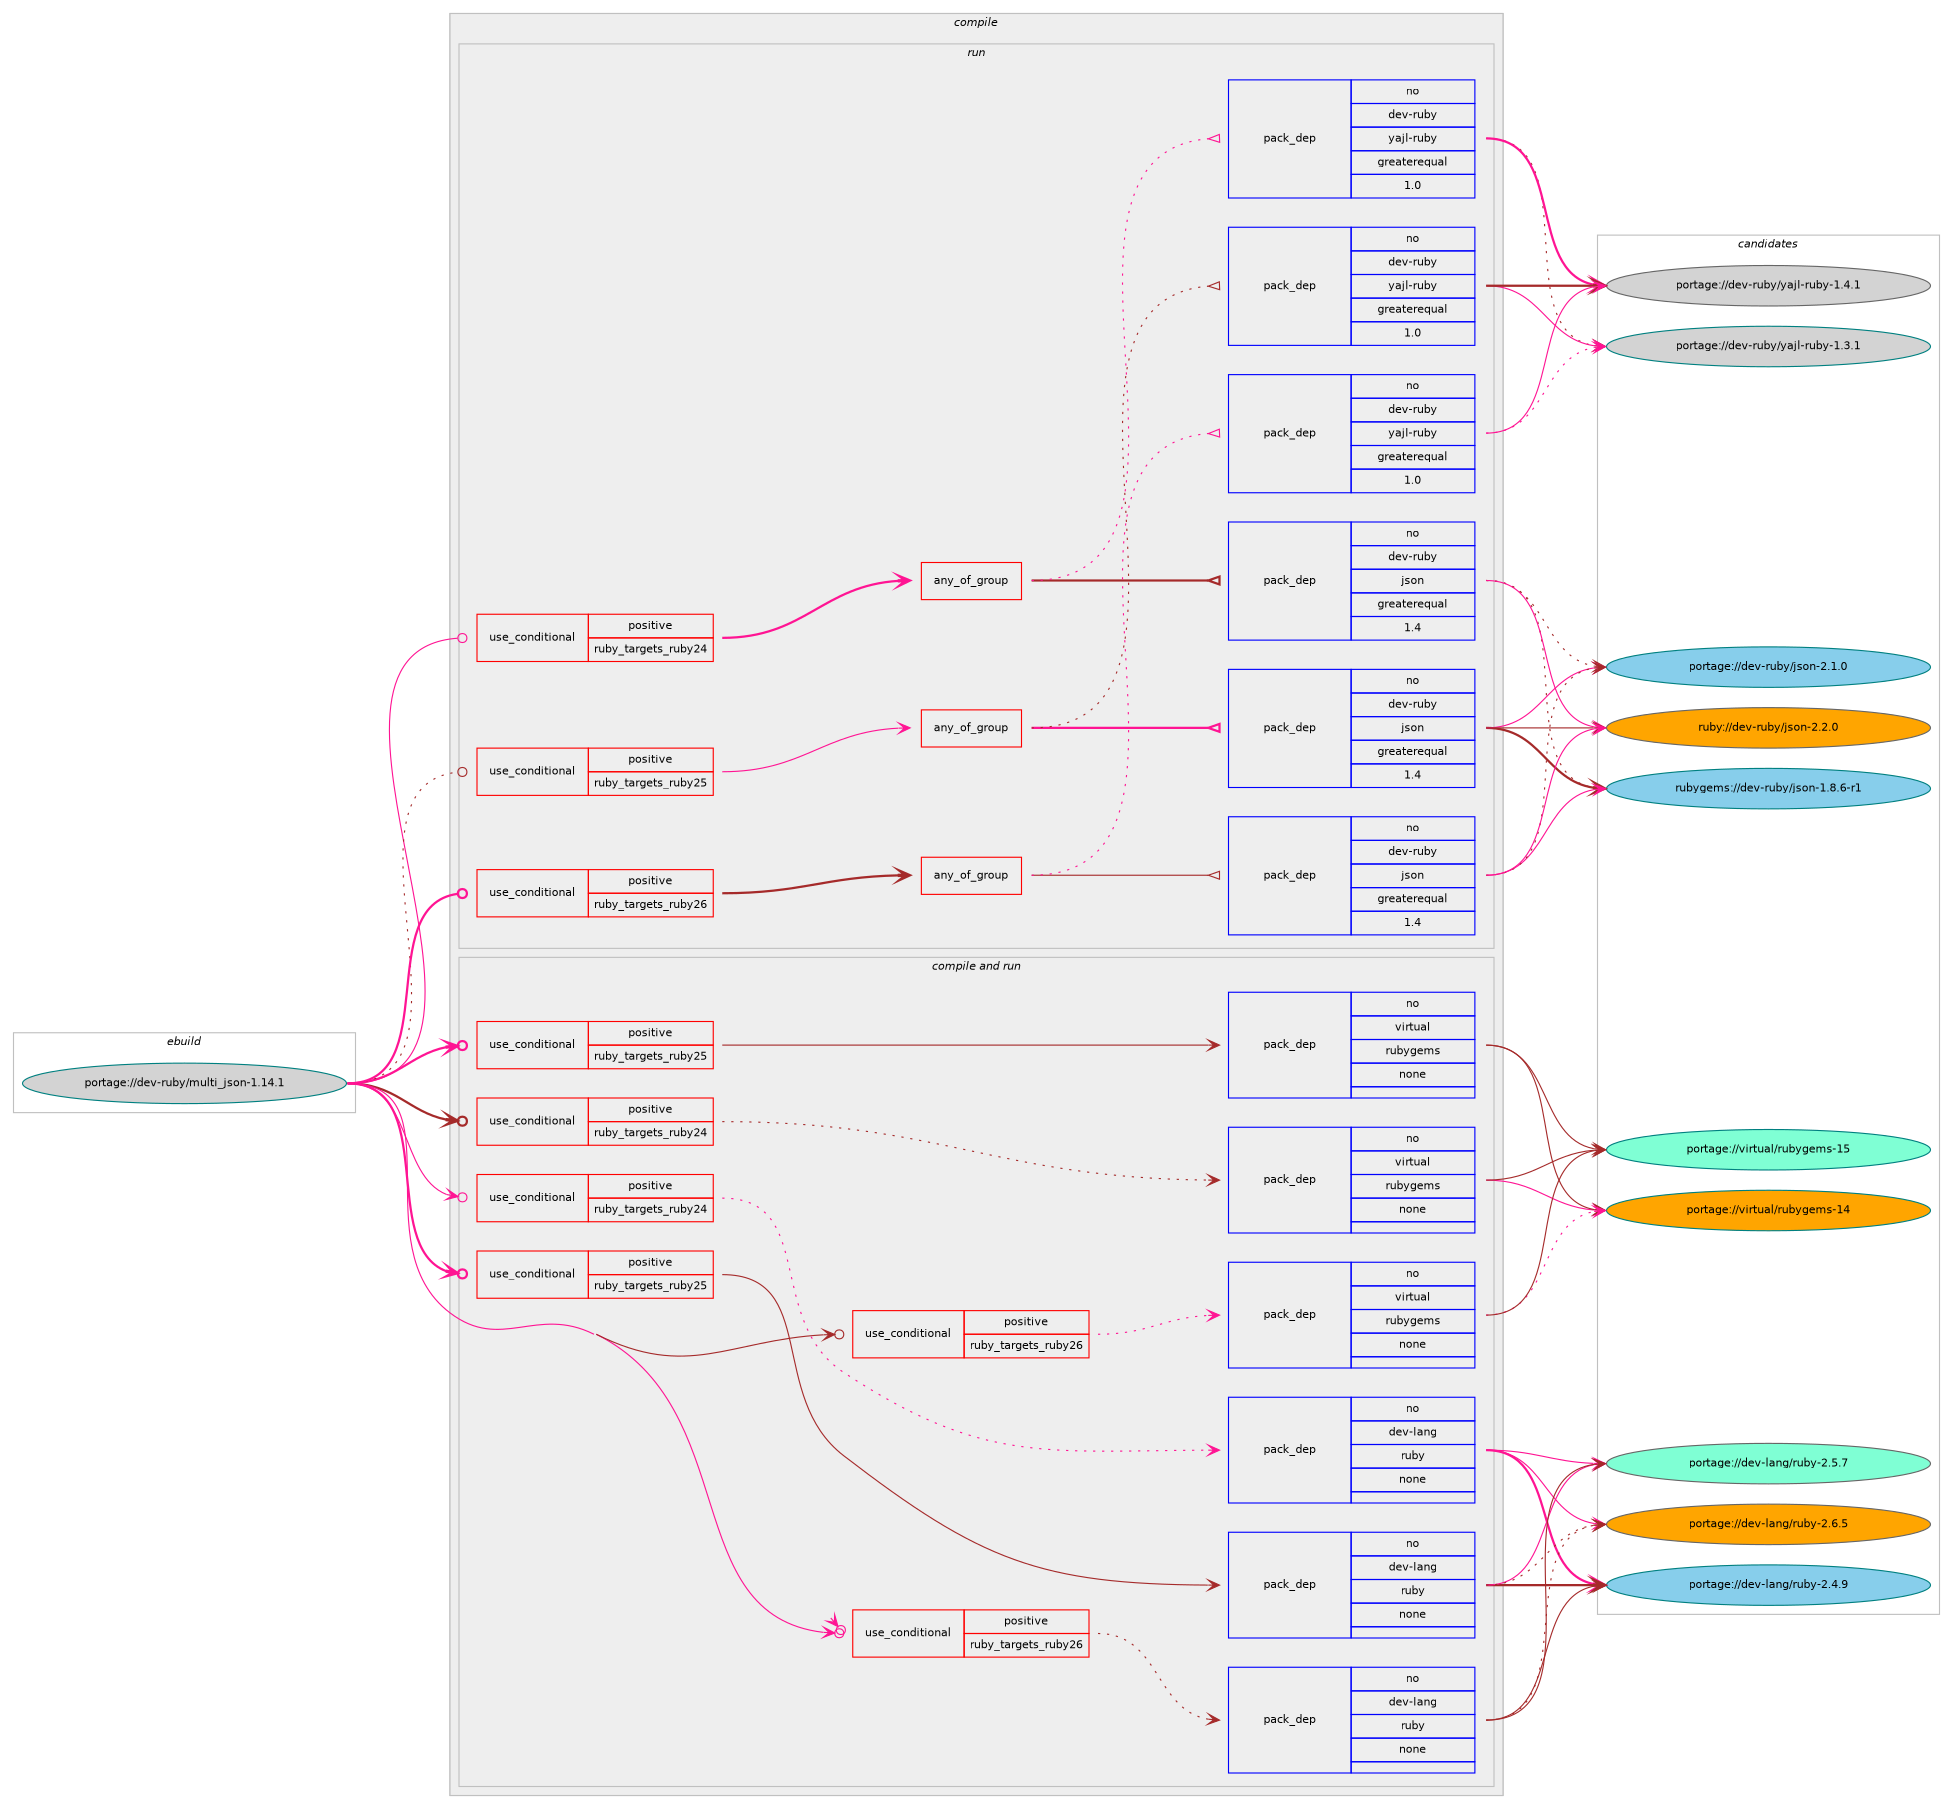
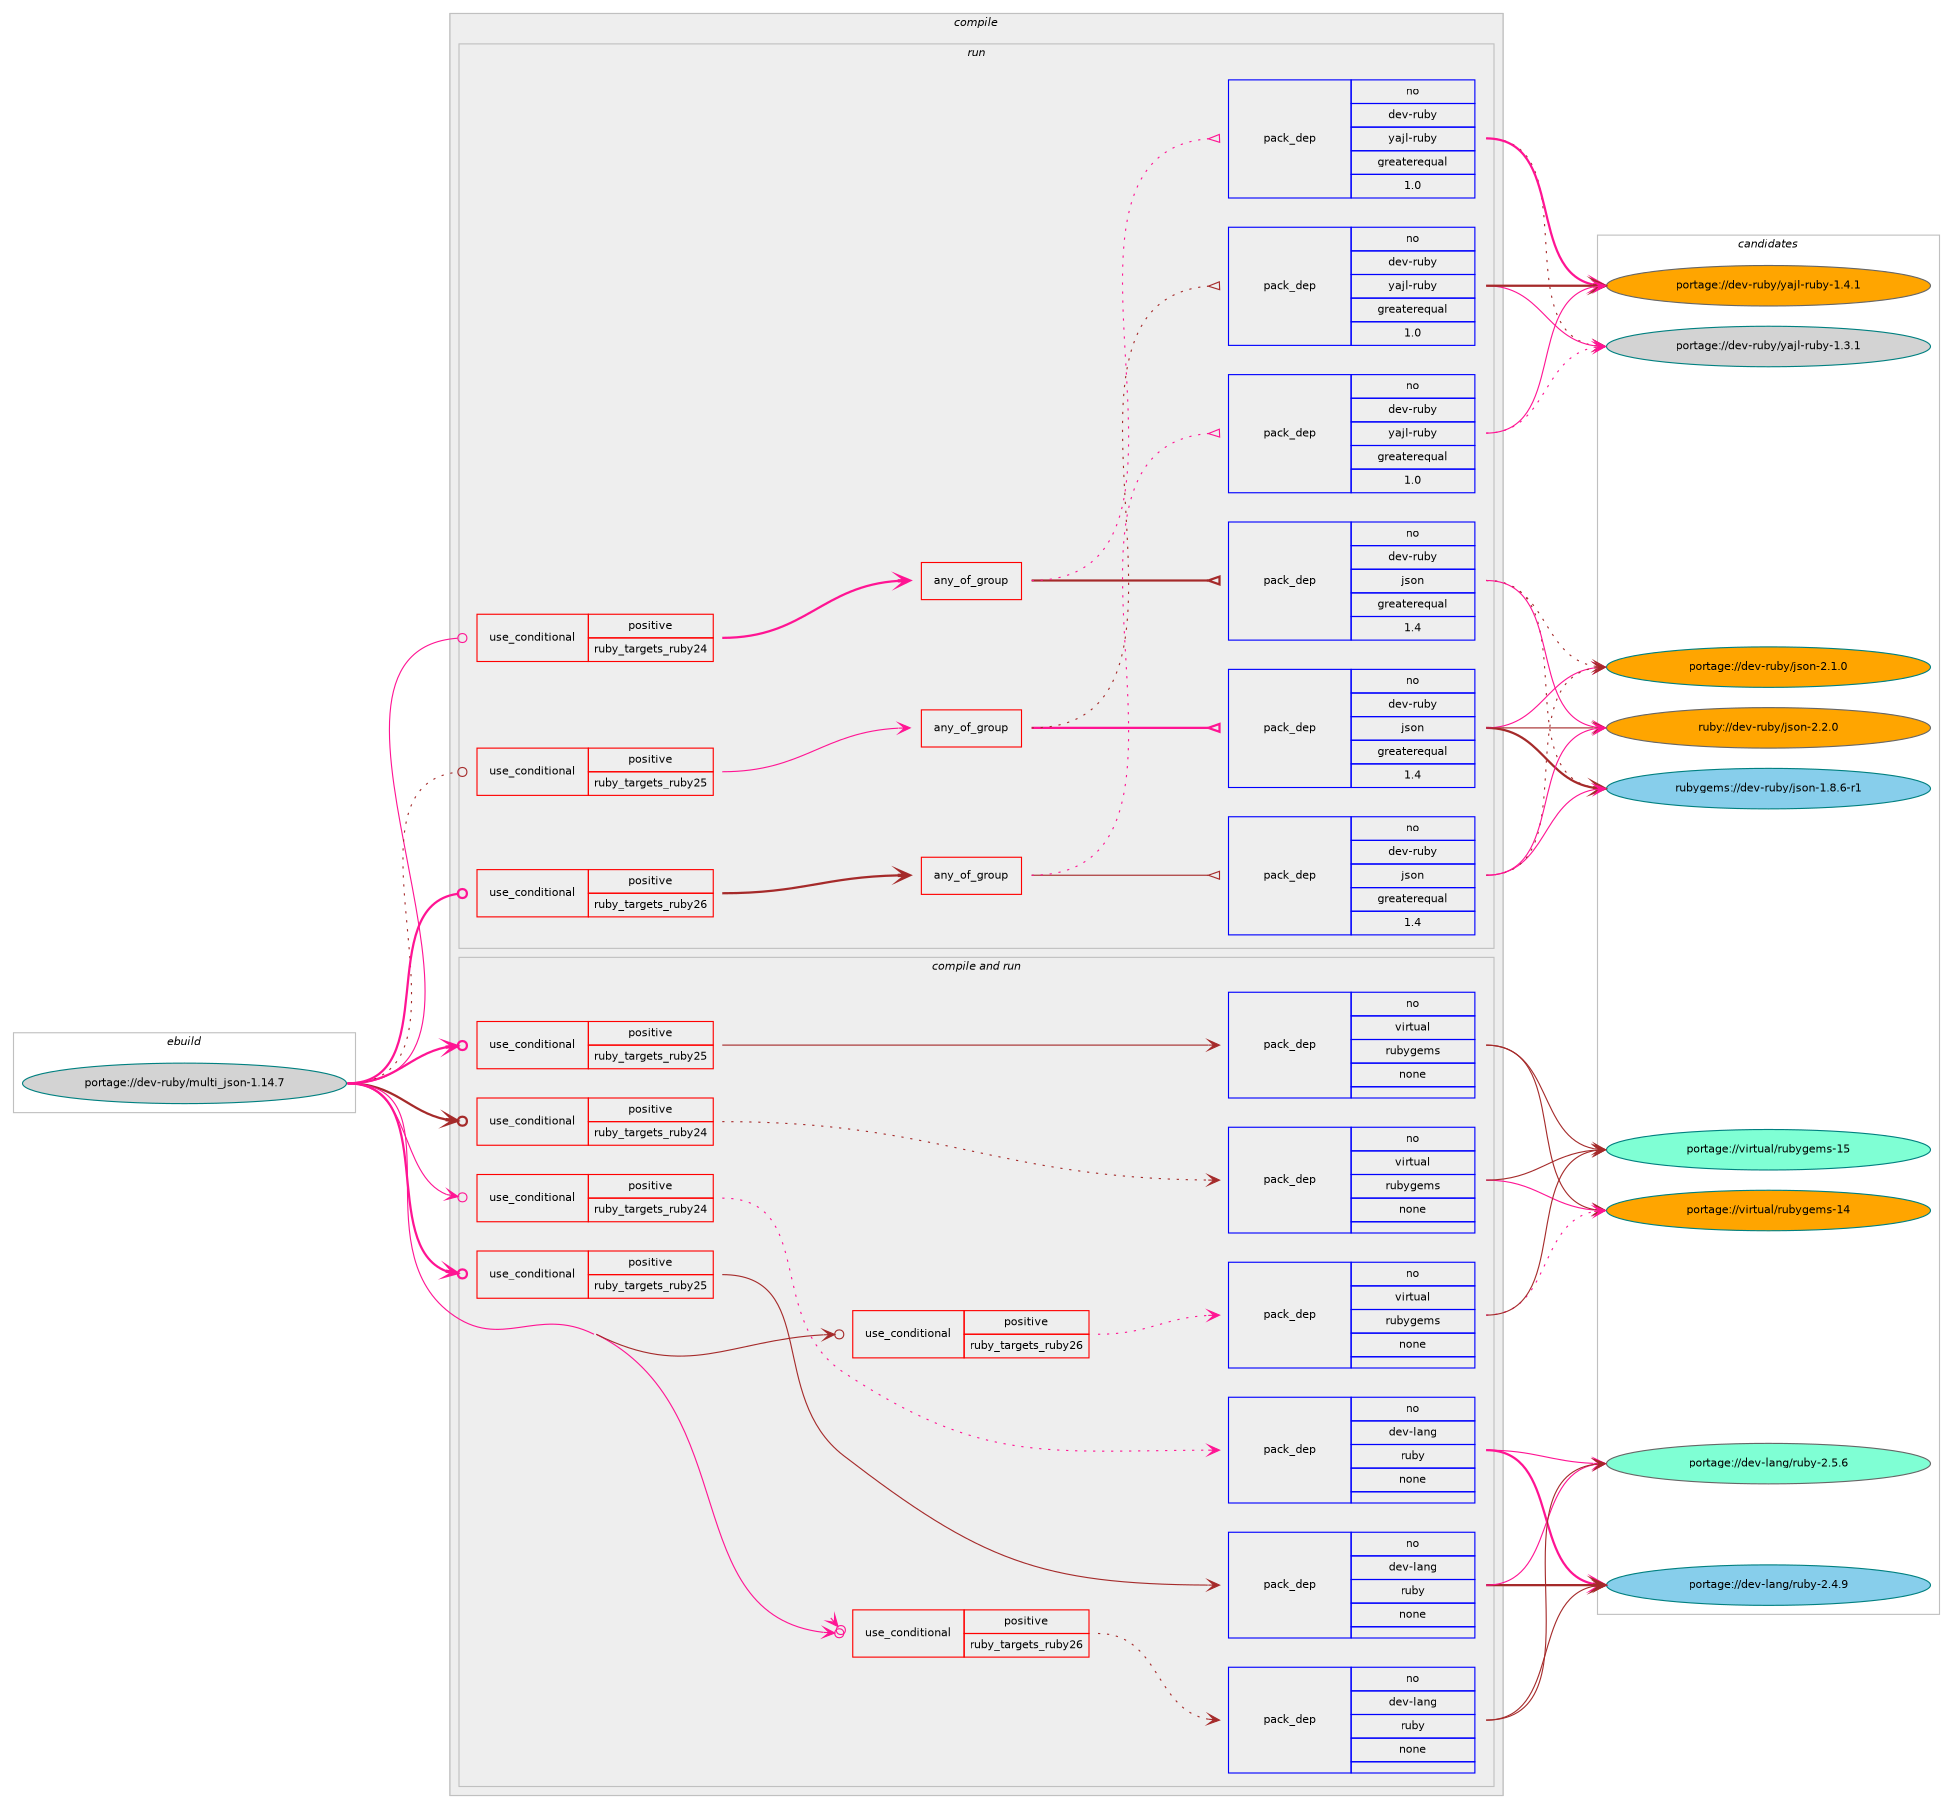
(1768, 286) -> (1768, 286)
(1768, 667) -> (1768, 667)
(184, 1083) -> (184, 1083)
(1768, 1464) -> (1768, 1464)
(1768, 1524) -> none
